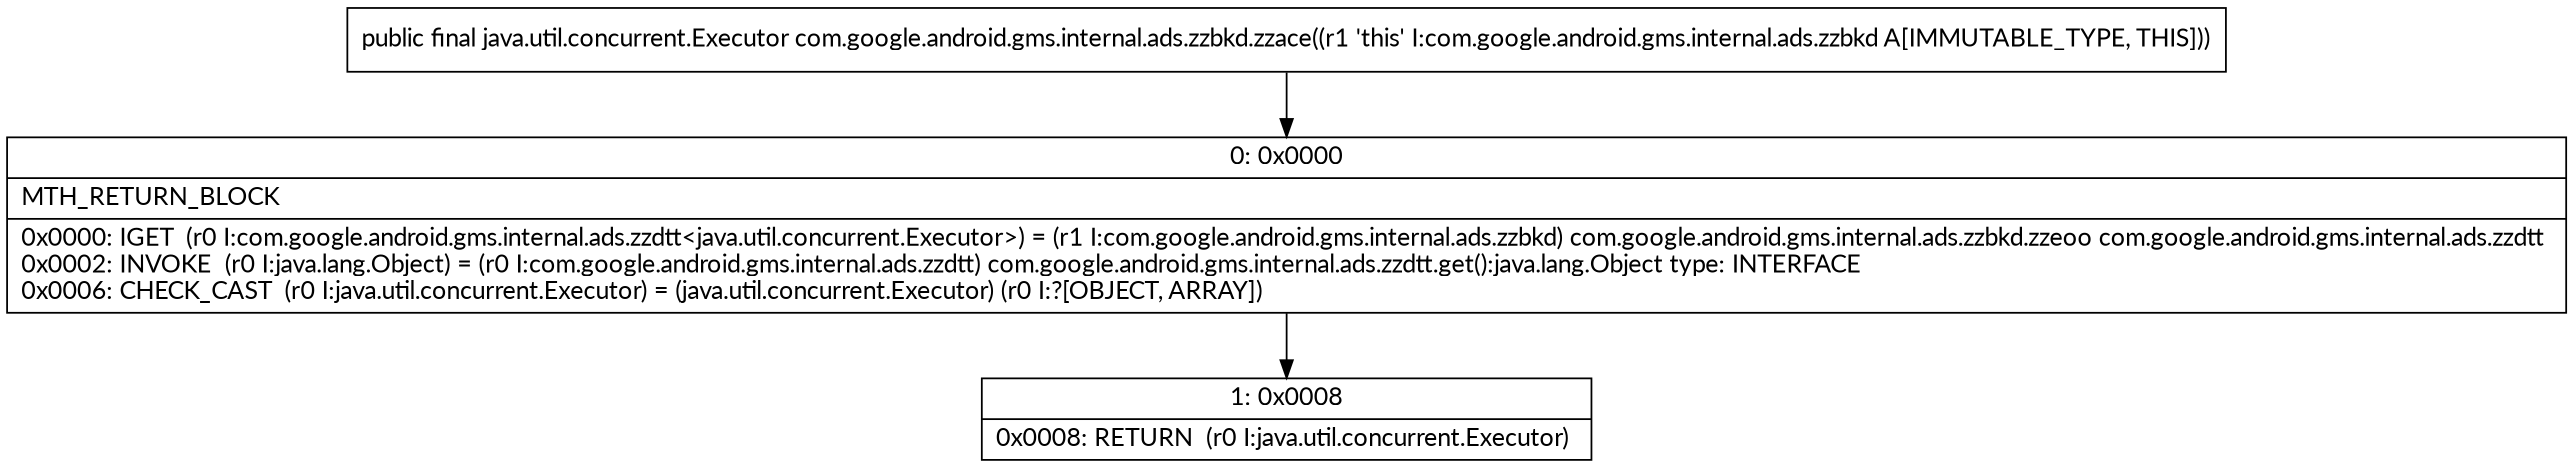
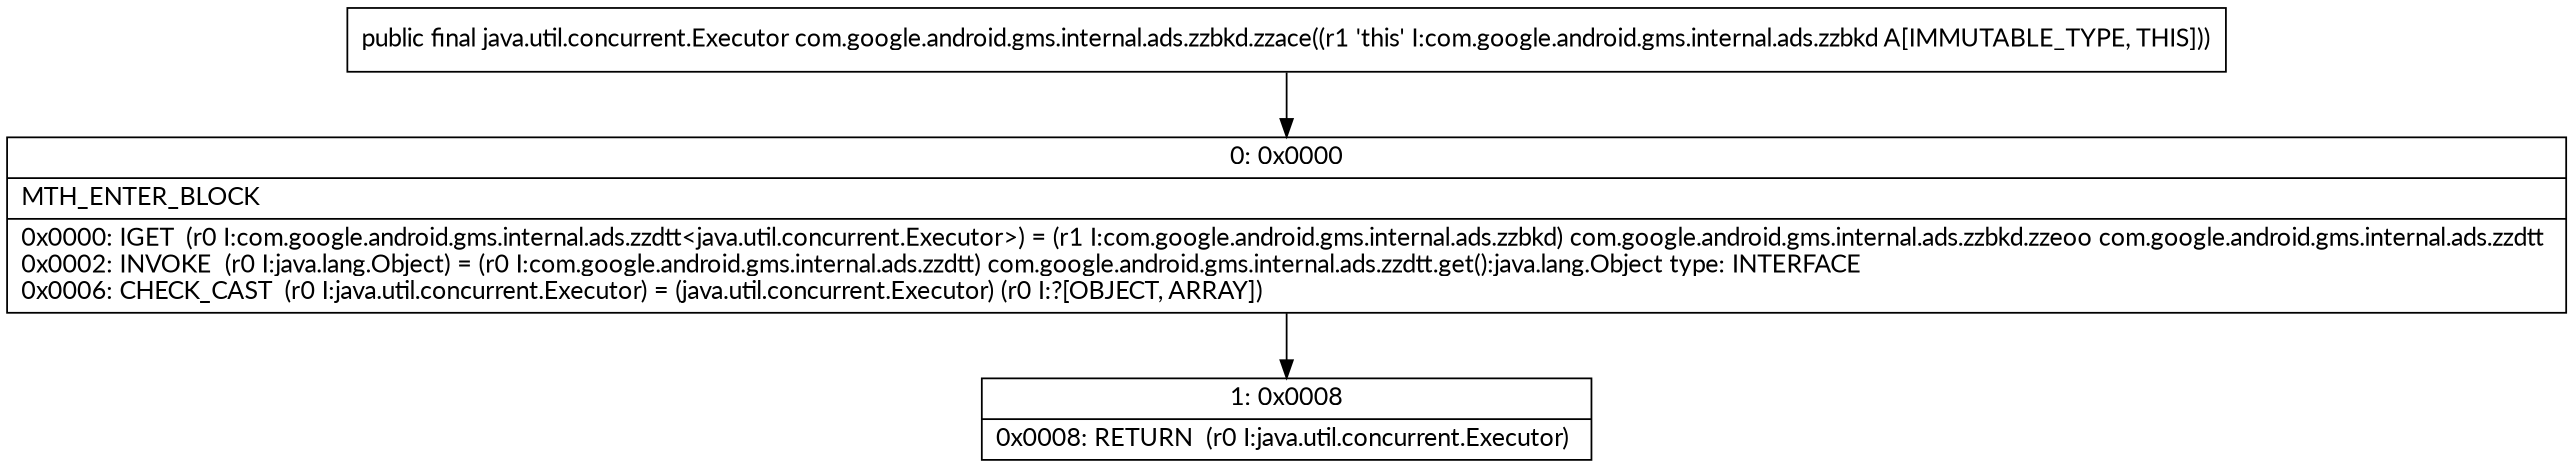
(151, 198) -> (141, 198)
